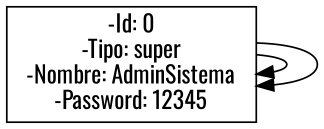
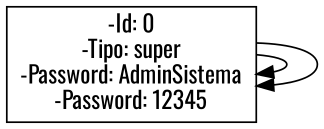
(132, 64) -> (132, 64)
